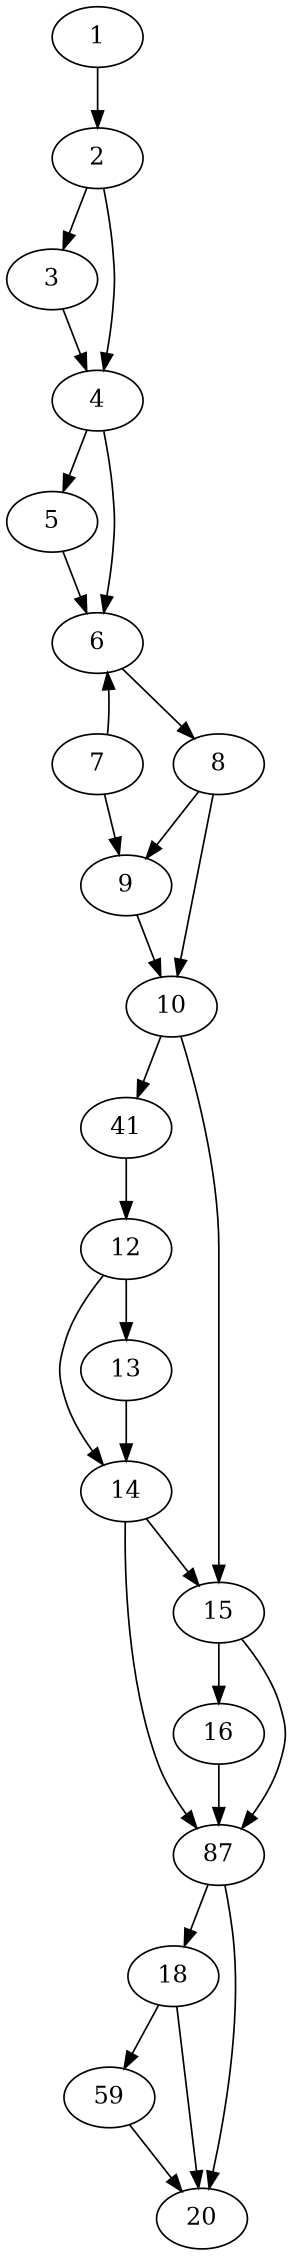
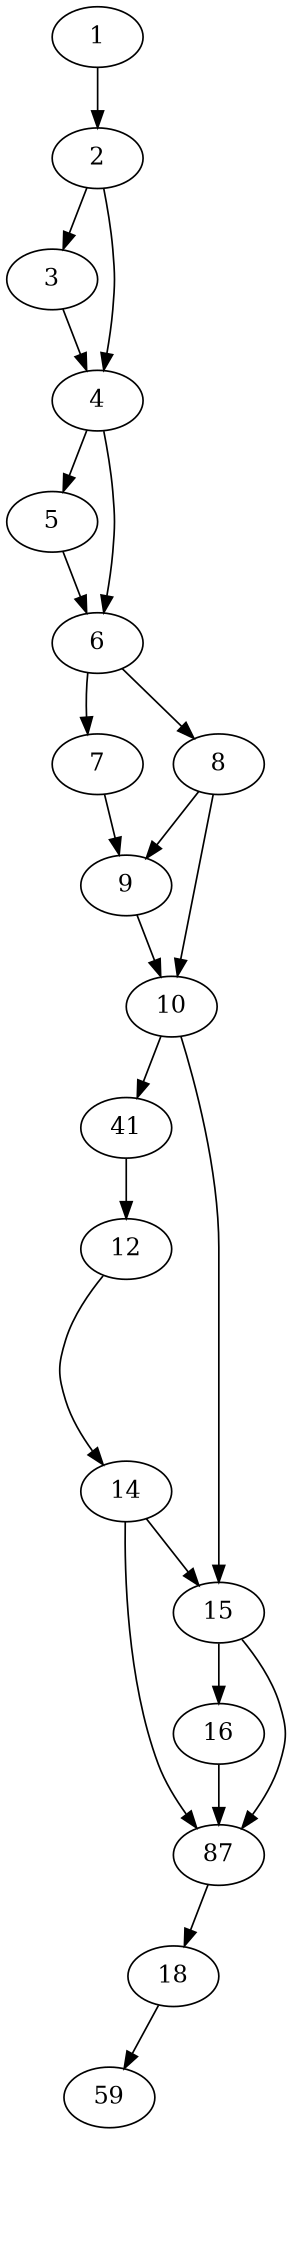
(109, 712) -> (86, 695)
(126, 1370) -> none
(202, 2219) -> none
